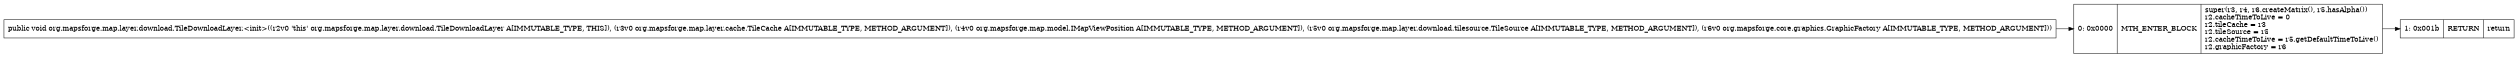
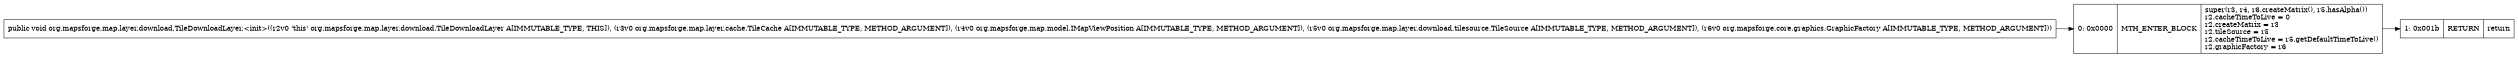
(2236, 25) -> (2242, 25)
